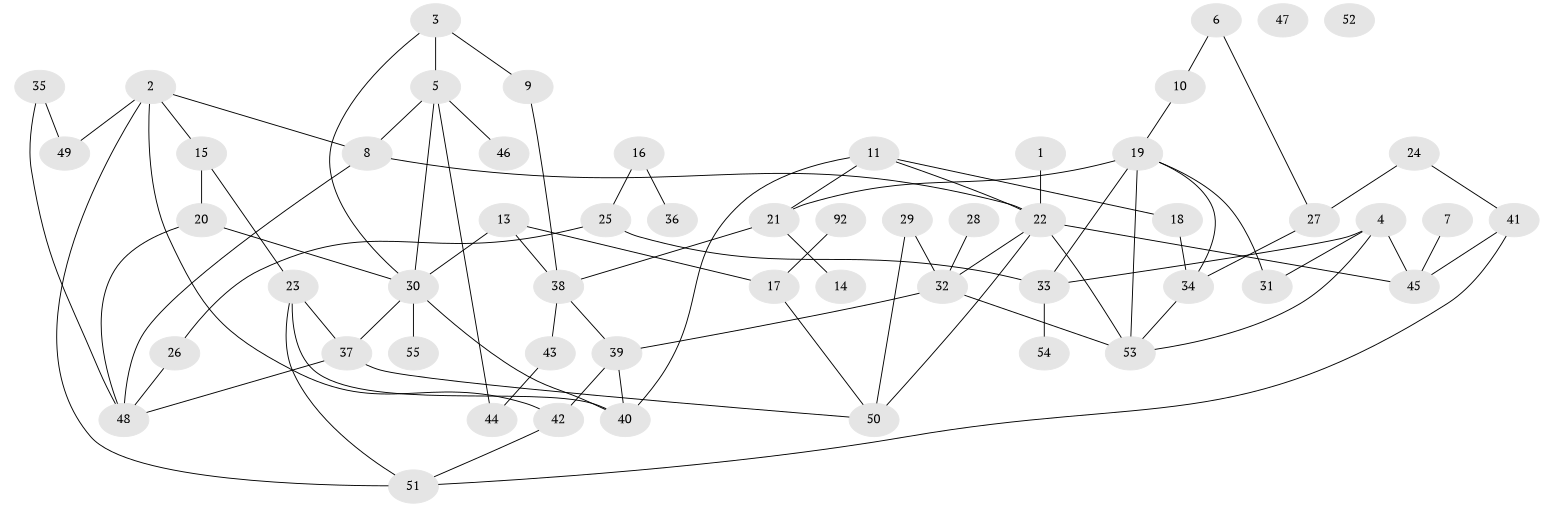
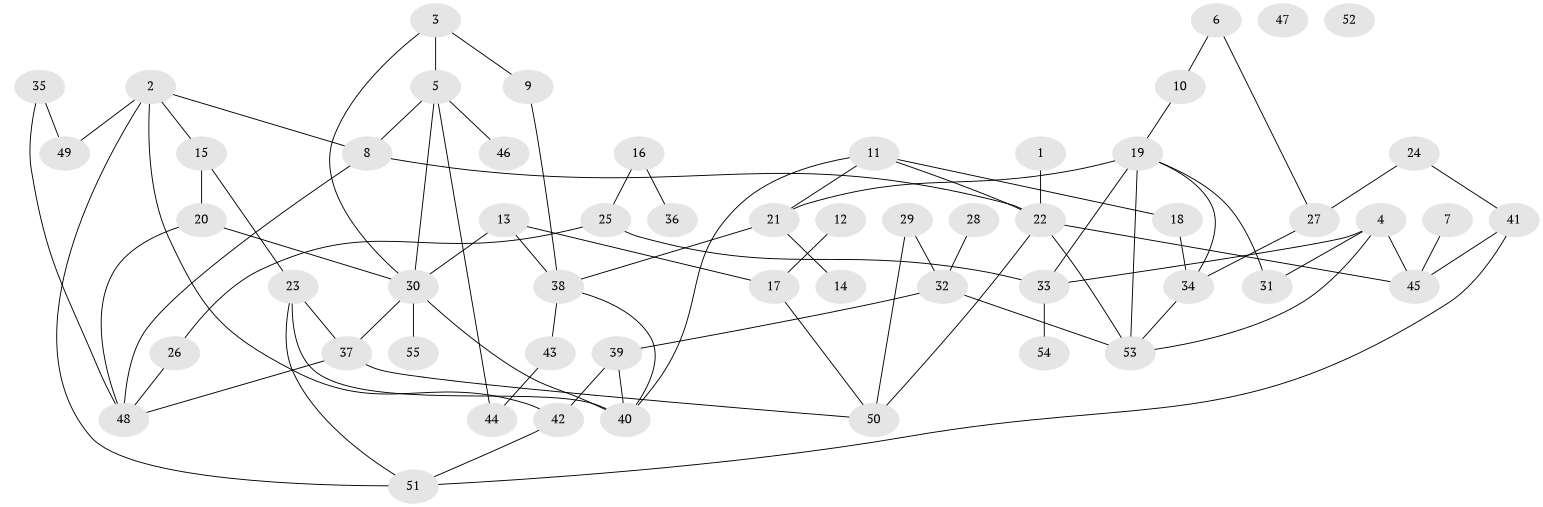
(841, 220) -> (841, 220)
(992, 253) -> none
(588, 320) -> (647, 333)
